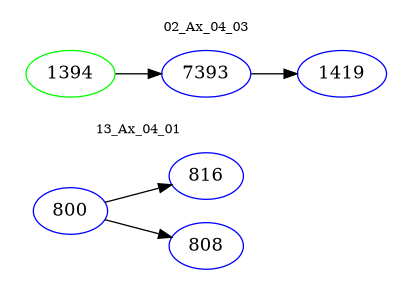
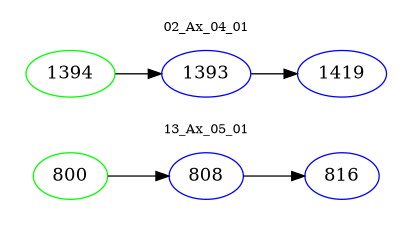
(206, 28) -> (206, 28)
(206, 74) -> (206, 74)
(138, 130) -> (206, 130)
(132, 195) -> (268, 176)
(70, 211) -> (70, 176)
